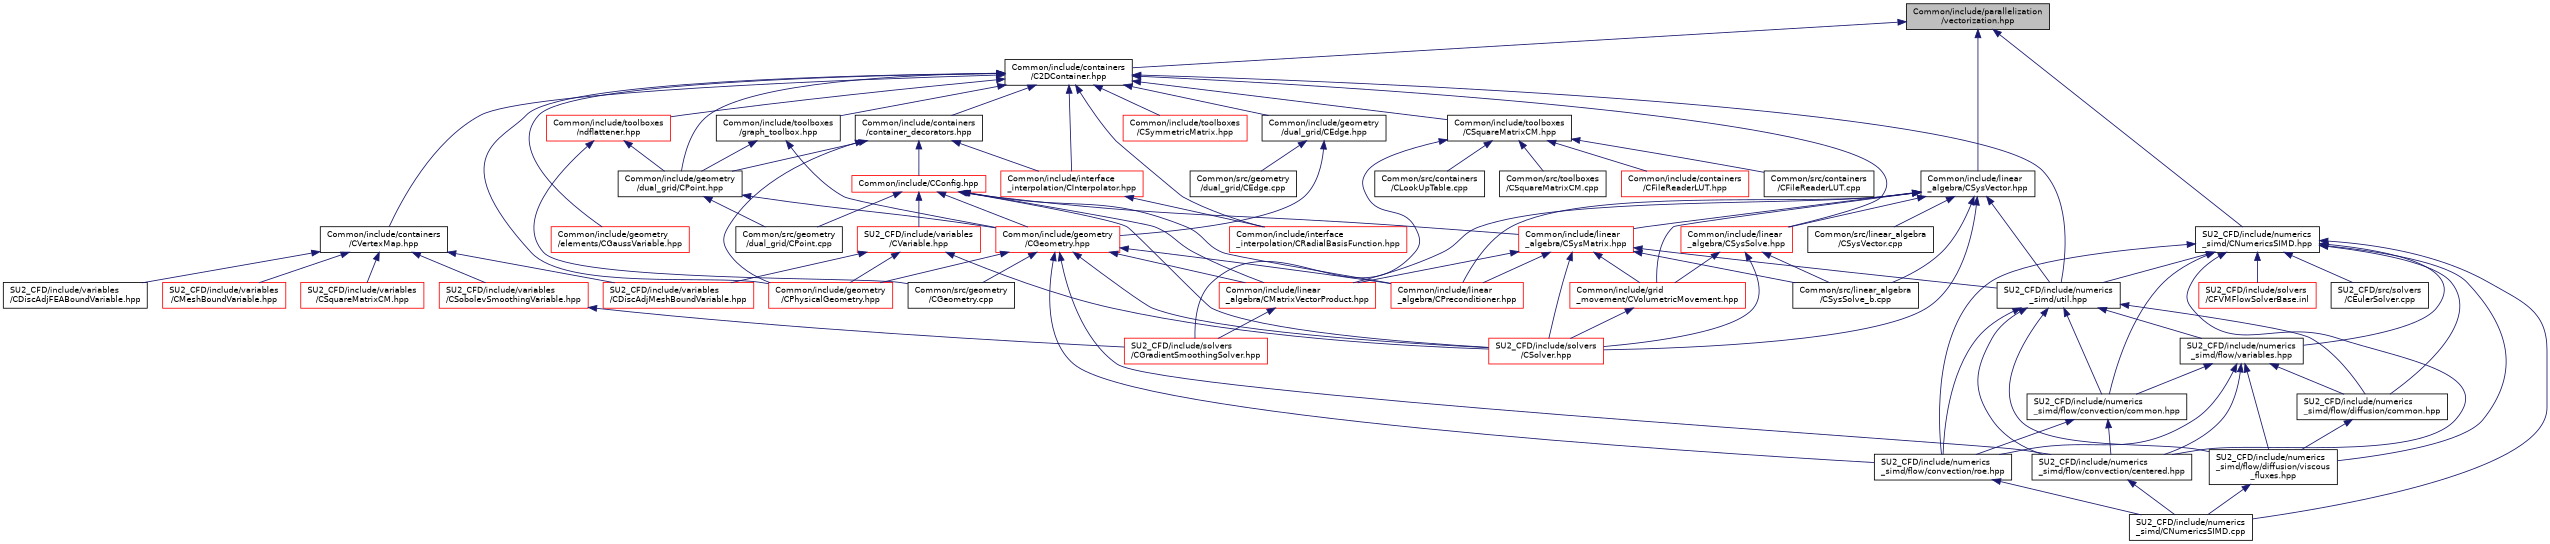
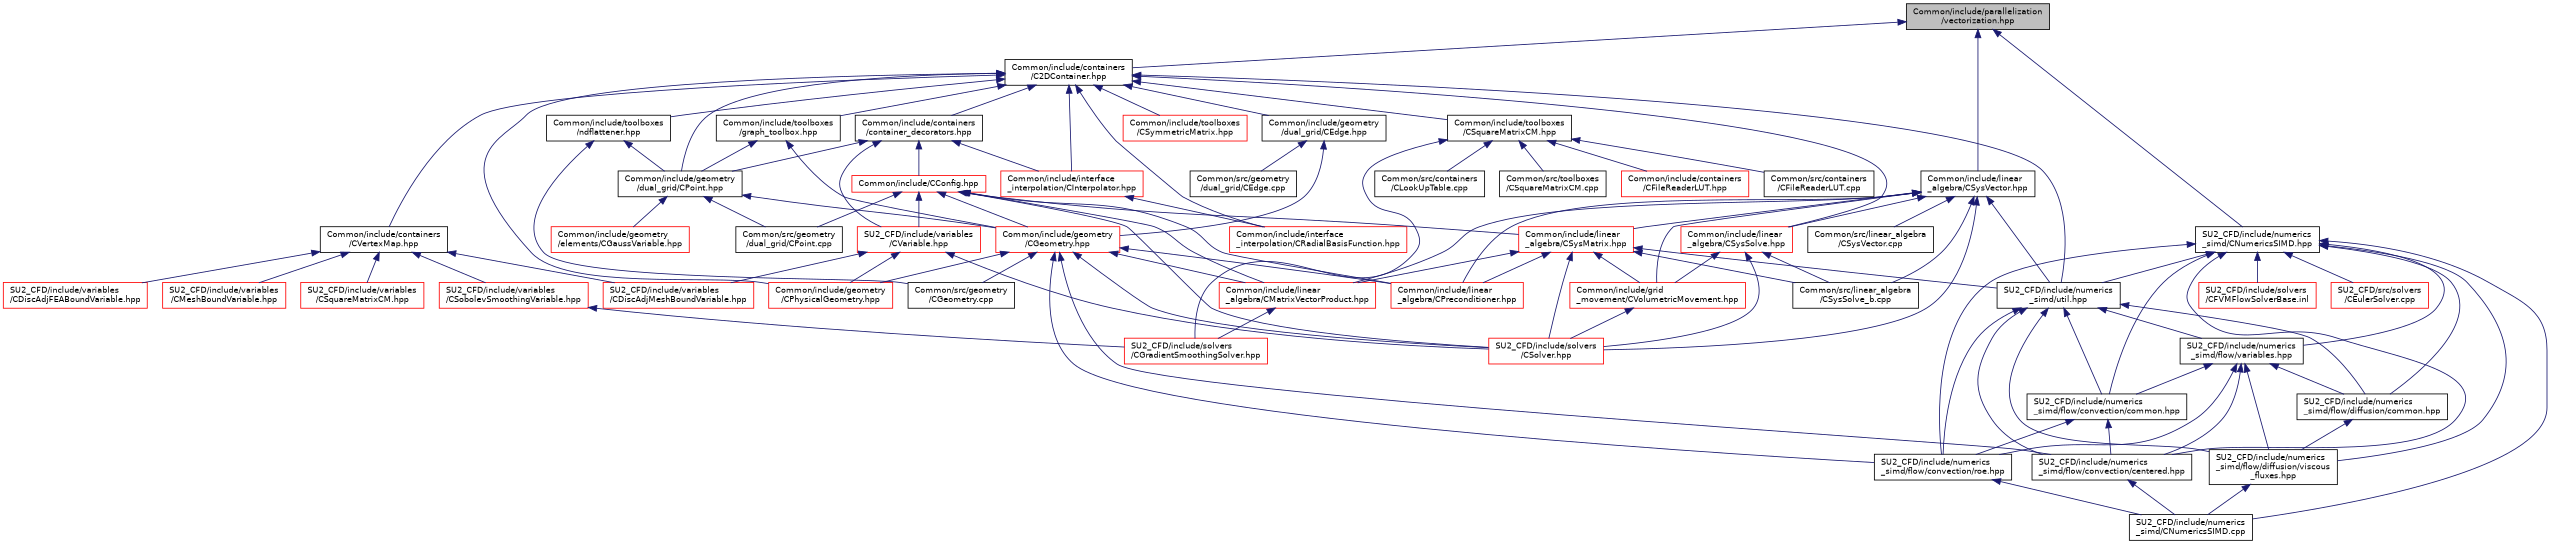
(546, 112) -> (647, 215)
(609, 128) -> (609, 128)
(748, 202) -> (840, 188)
(75, 295) -> (75, 295)
(2380, 295) -> (2380, 295)
